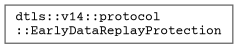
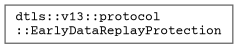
(119, 24) -> (119, 24)
